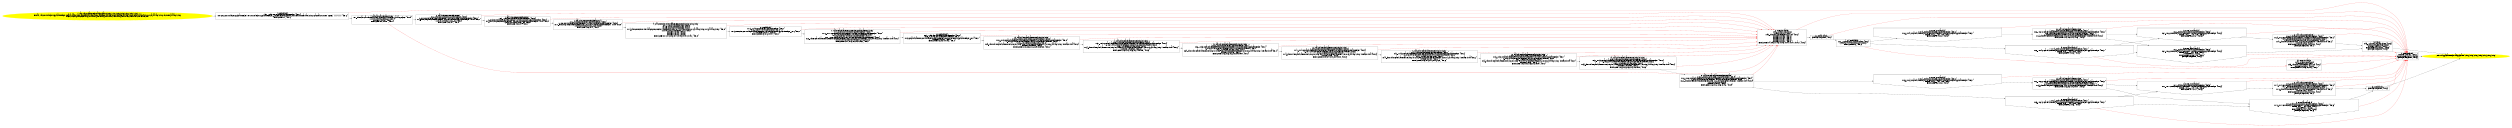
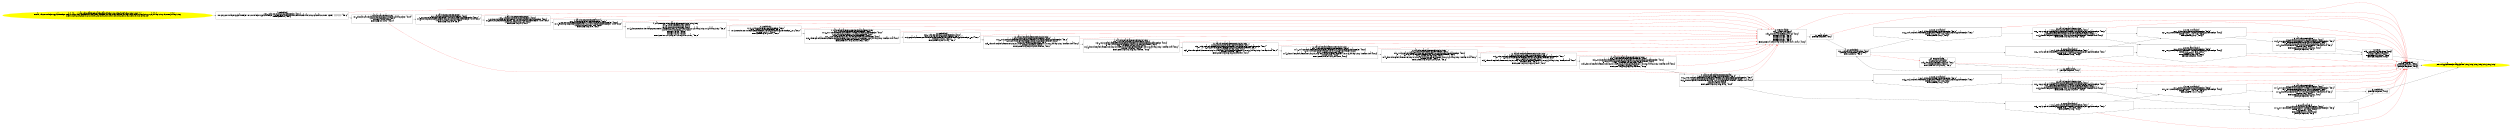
none -> (2069, 70)
